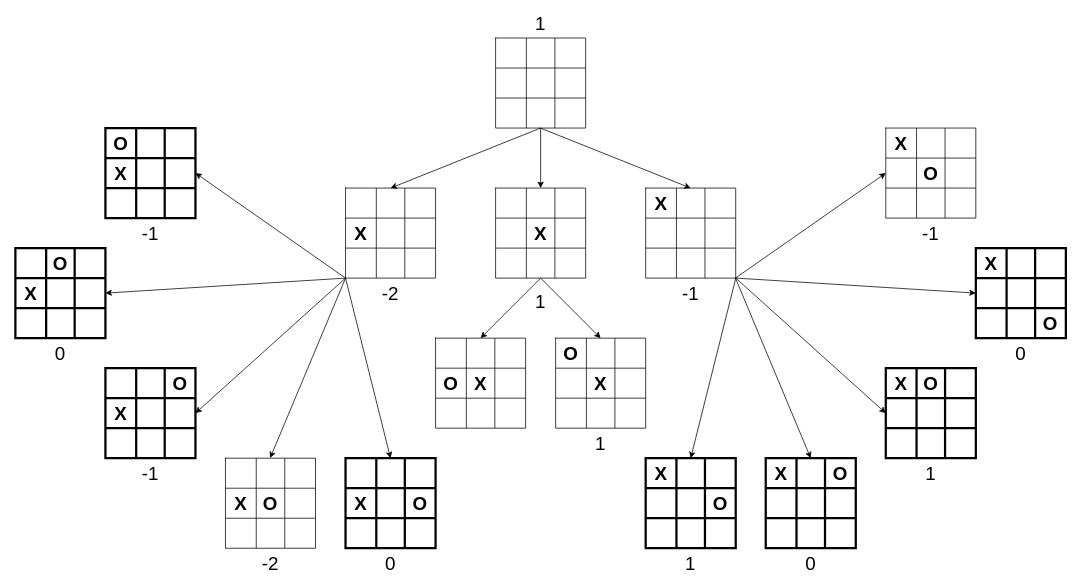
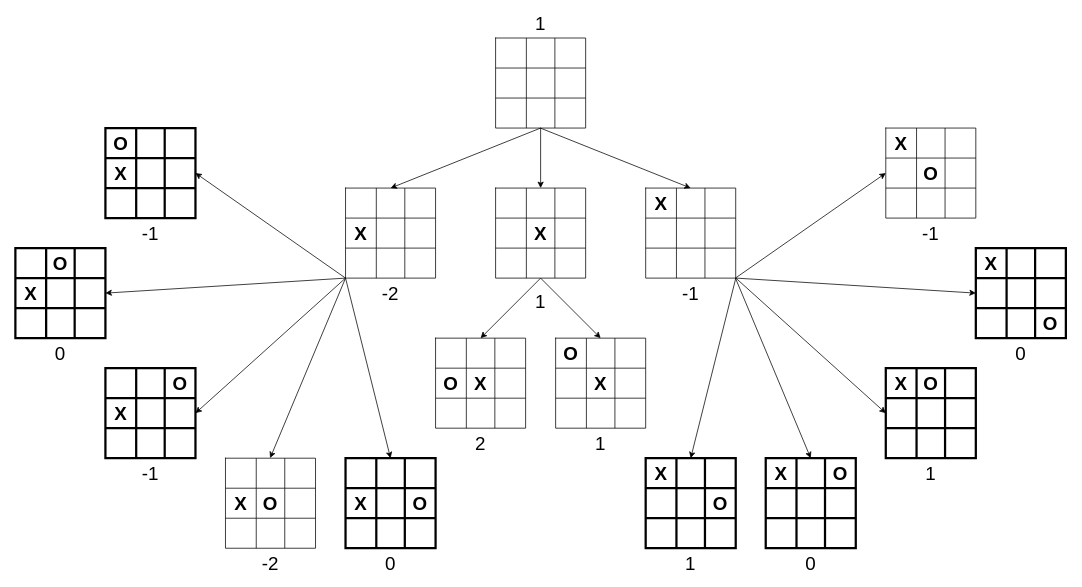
none -> (480, 443)
